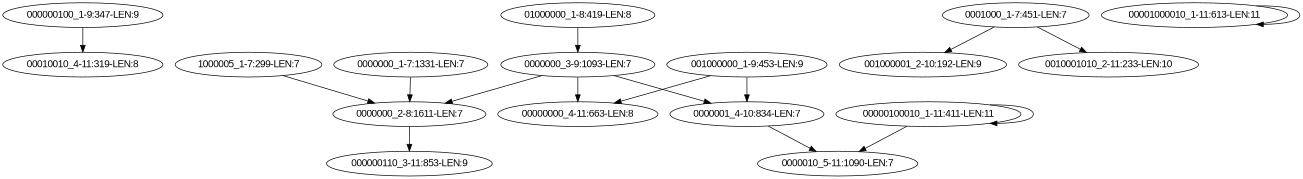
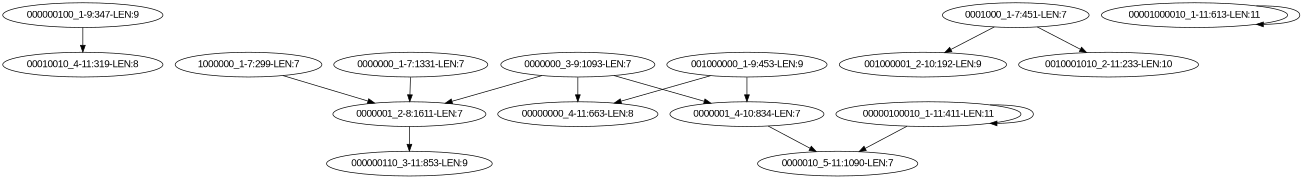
(578, 15) -> none
(249, 65) -> (249, 65)
(409, 114) -> (409, 114)
